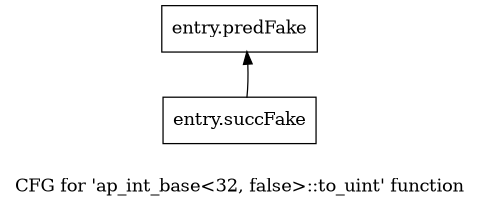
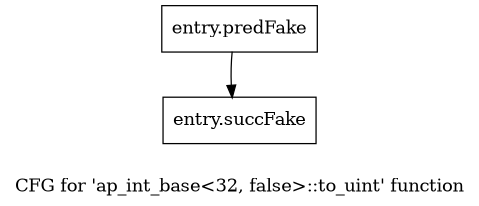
(248, 81) -> (231, 68)
